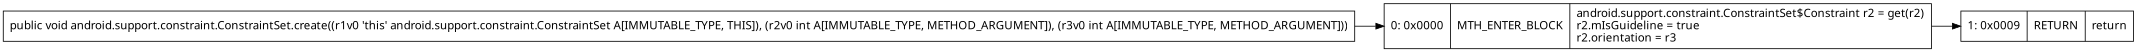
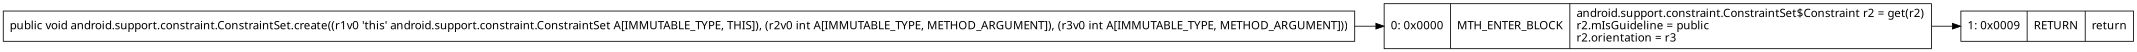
(1638, 26) -> (1643, 26)
